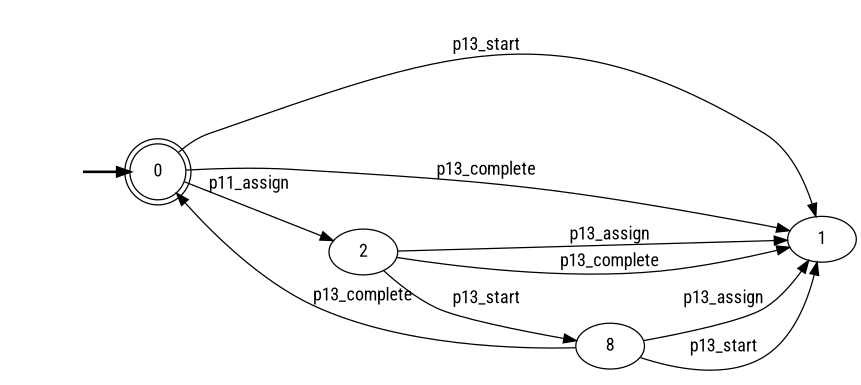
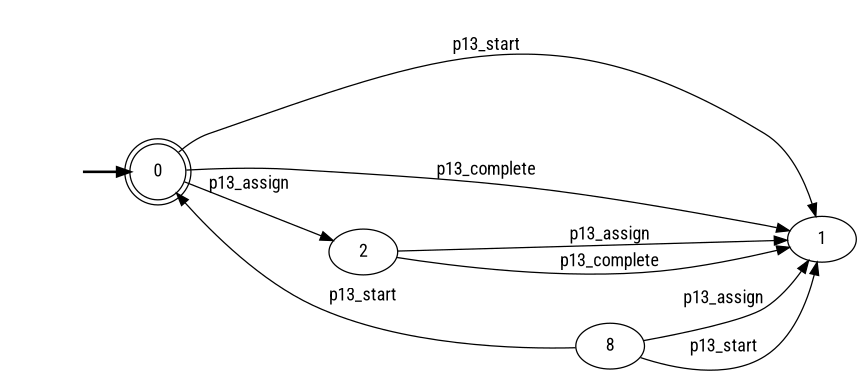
(249, 184) -> (249, 184)
(363, 296) -> (363, 296)
(468, 318) -> none
